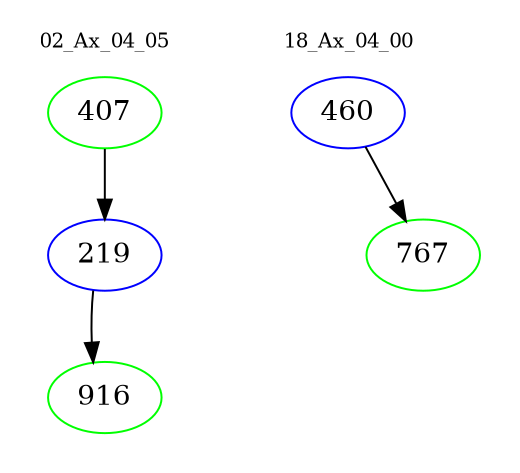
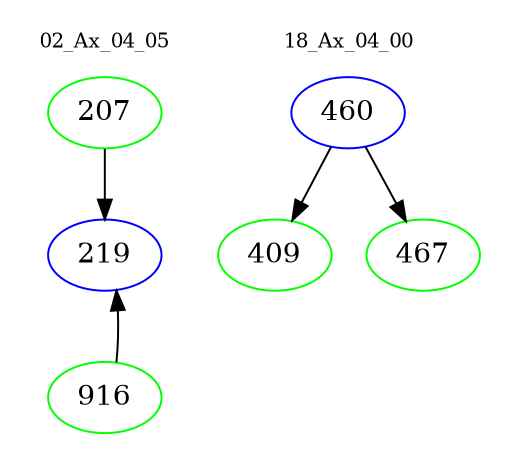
(105, 113) -> (105, 113)
none -> (275, 255)
(423, 255) -> (423, 255)
(92, 316) -> (118, 337)
